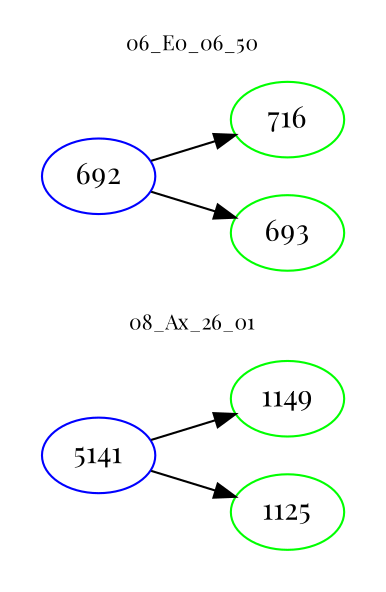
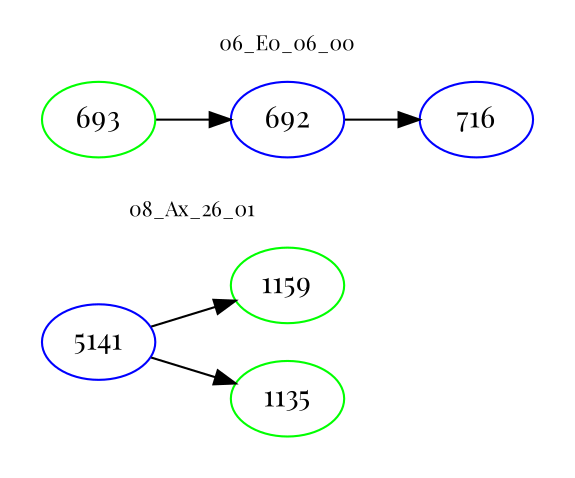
(193, 45) -> (288, 45)
(288, 120) -> (476, 120)
(183, 202) -> (183, 120)
(288, 399) -> (288, 285)
(288, 512) -> (288, 399)
